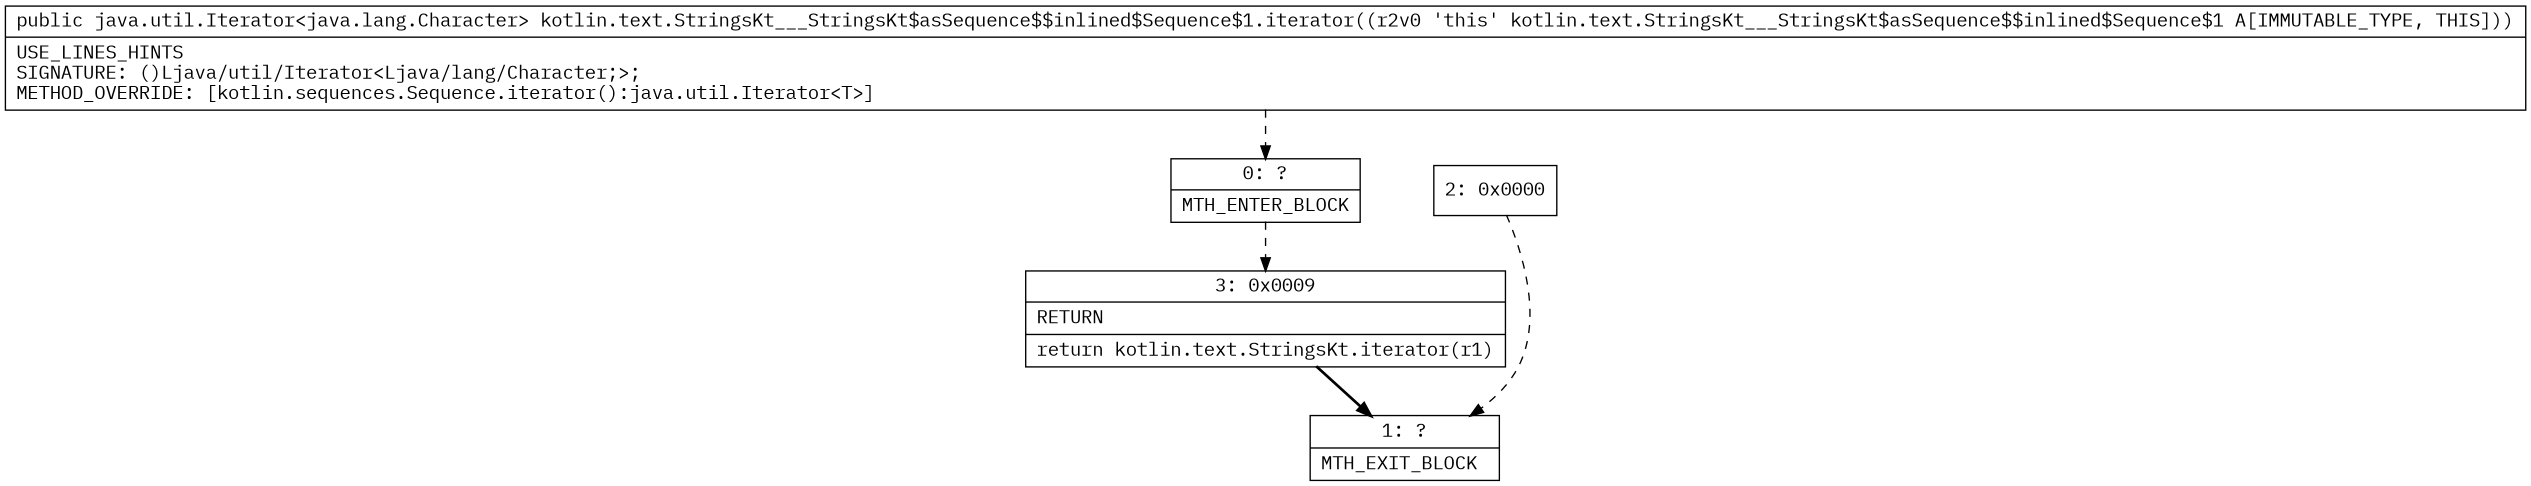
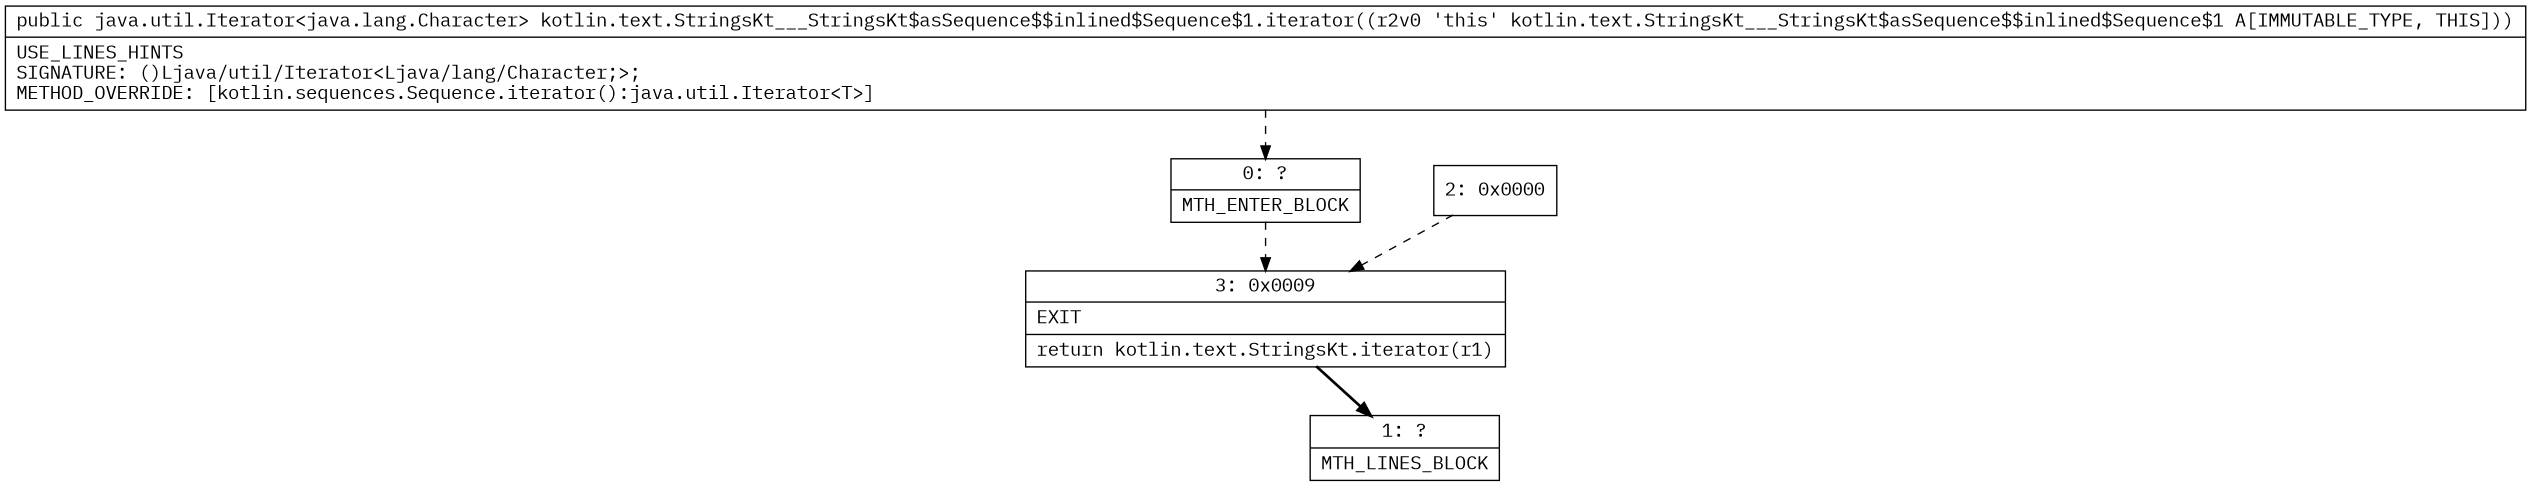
(1070, 318) -> (1059, 318)
(1530, 318) -> (1408, 240)
(1399, 464) -> (1405, 464)
